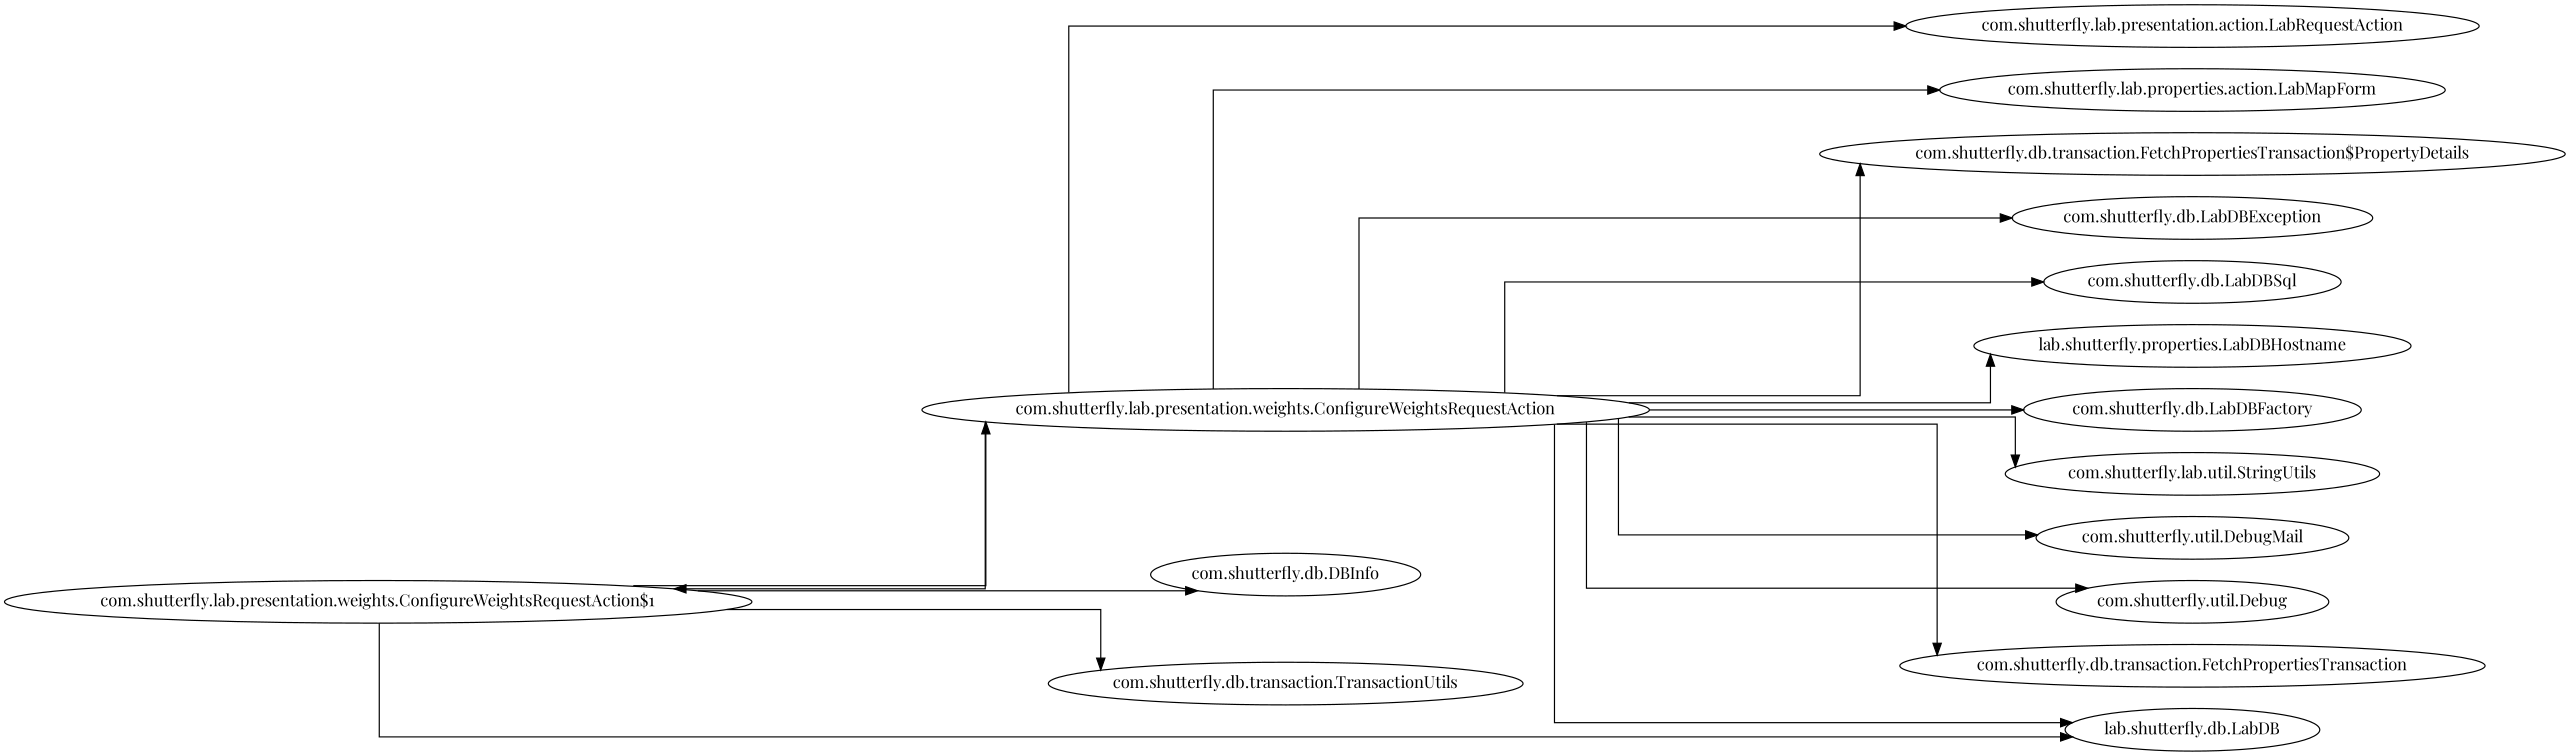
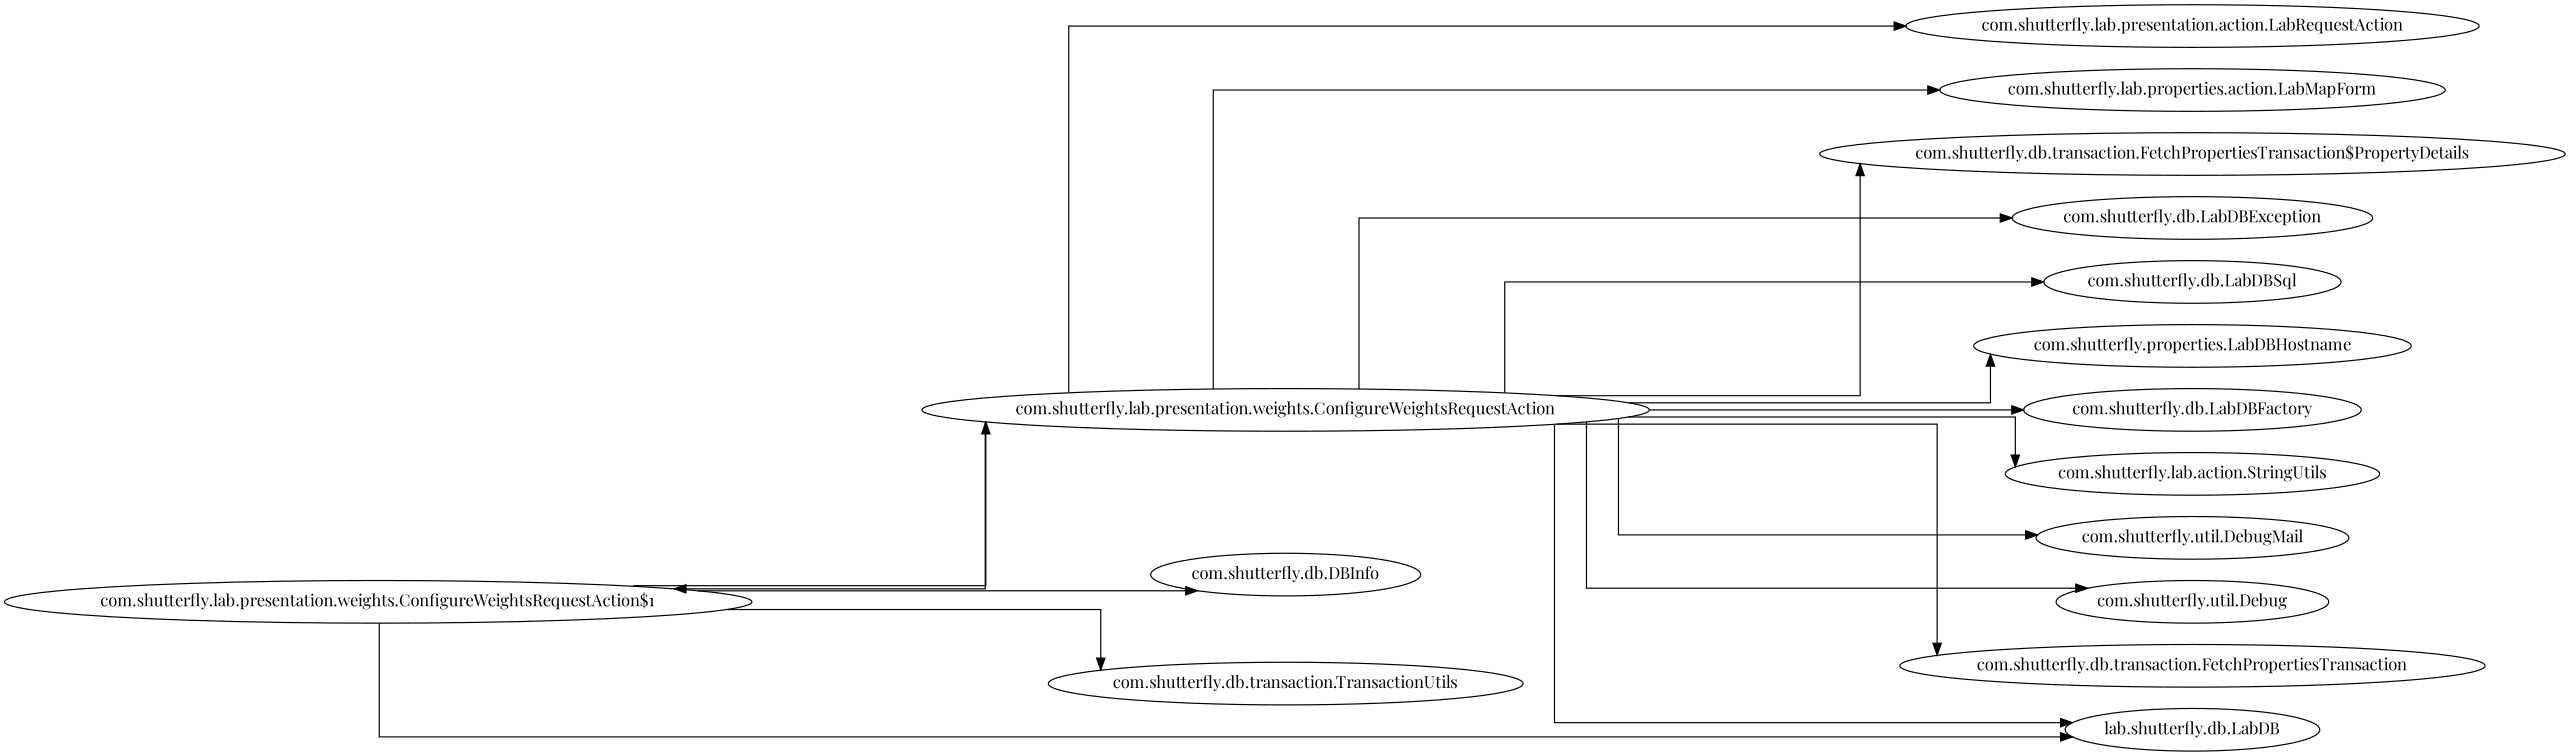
(2192, 346) -> (2192, 346)
(2192, 474) -> (2192, 474)
